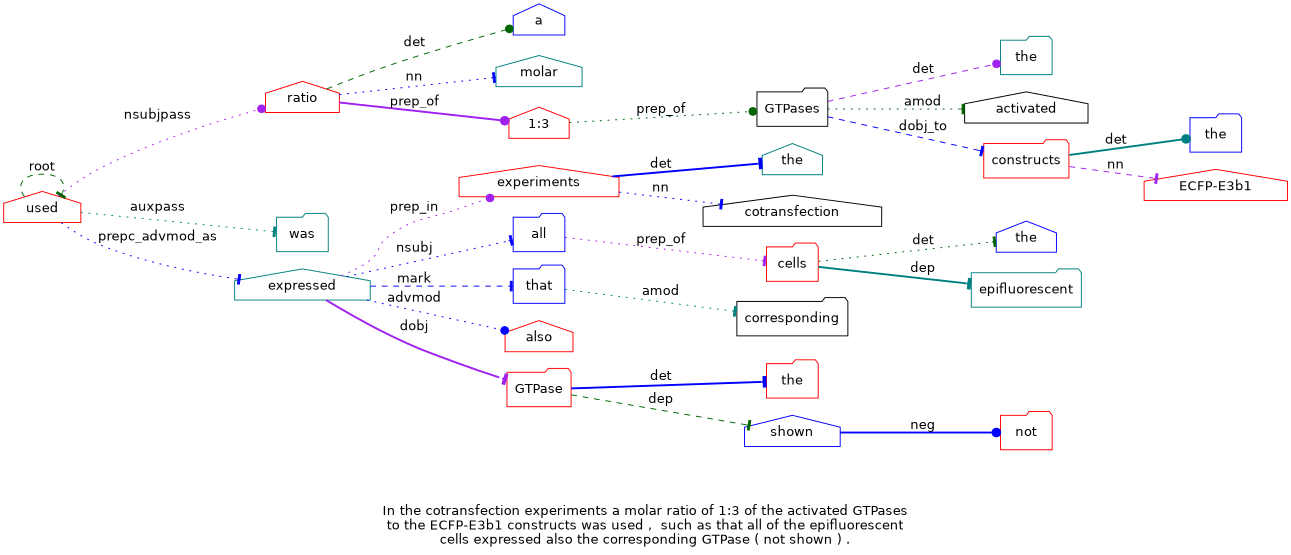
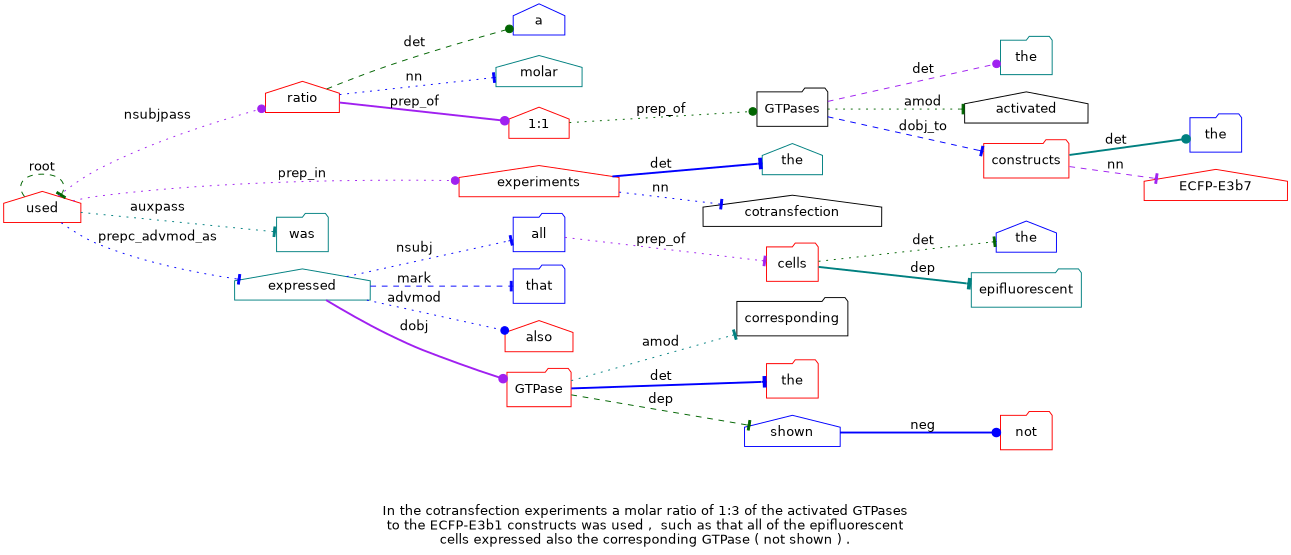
(539, 124) -> (539, 124)
(1216, 187) -> (1216, 187)
(406, 225) -> (261, 183)
(649, 300) -> (652, 358)
(410, 345) -> (410, 345)
